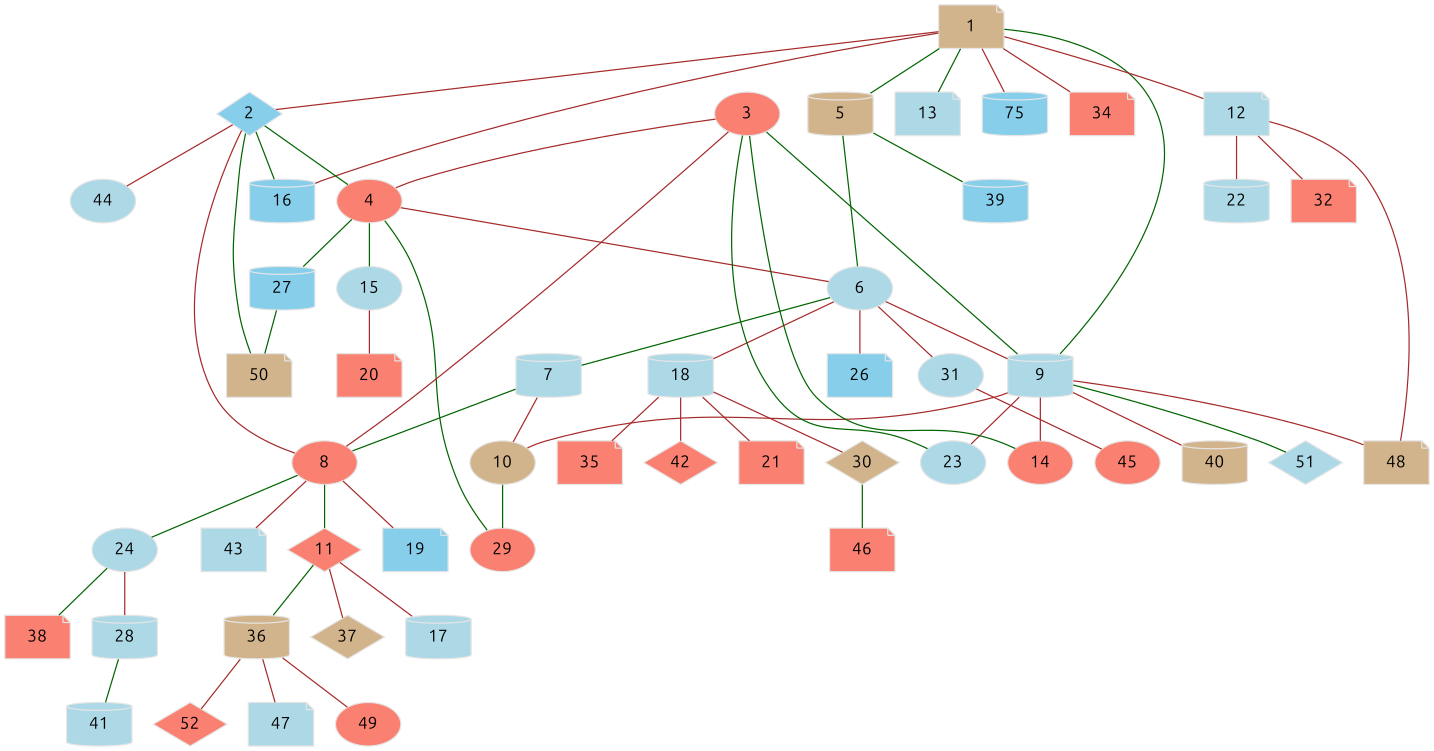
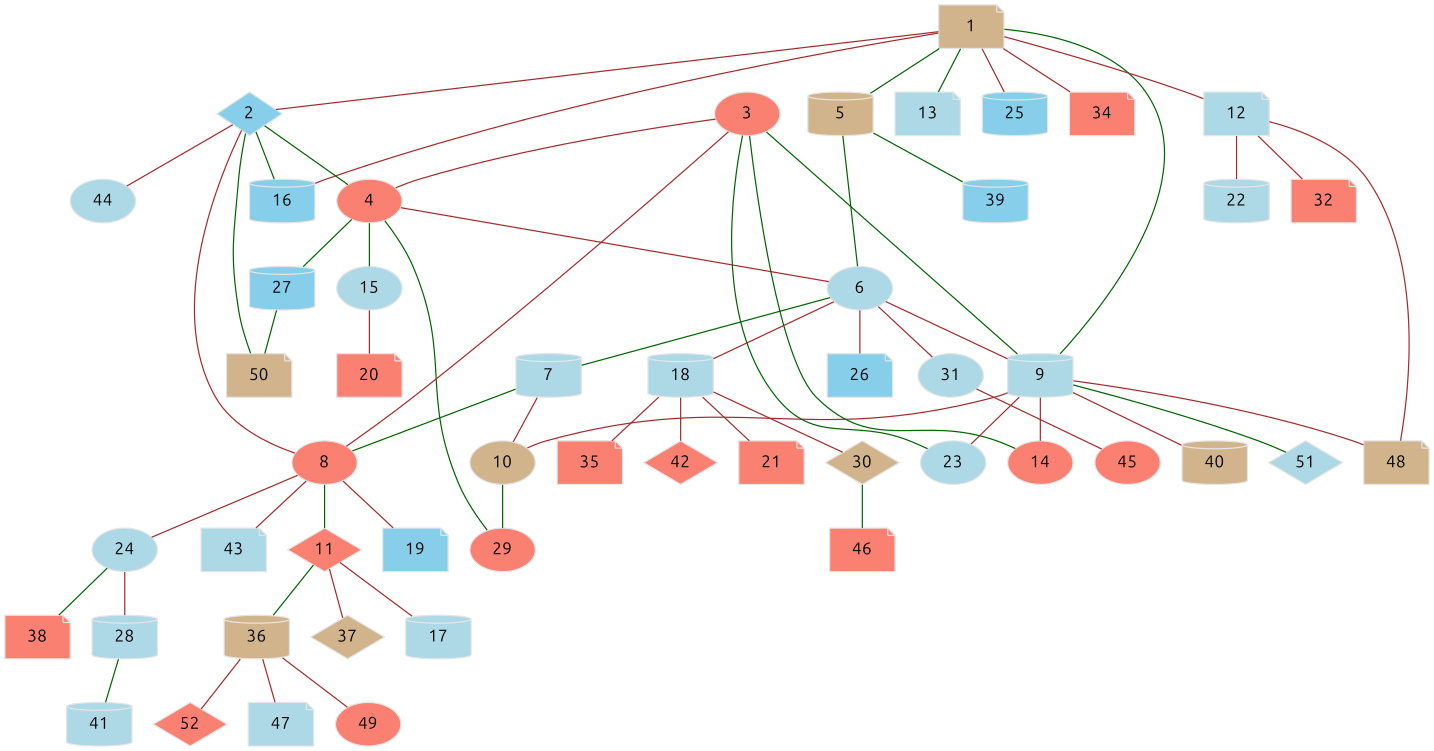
(1015, 114) -> (1015, 114)
(225, 506) -> (225, 506)
